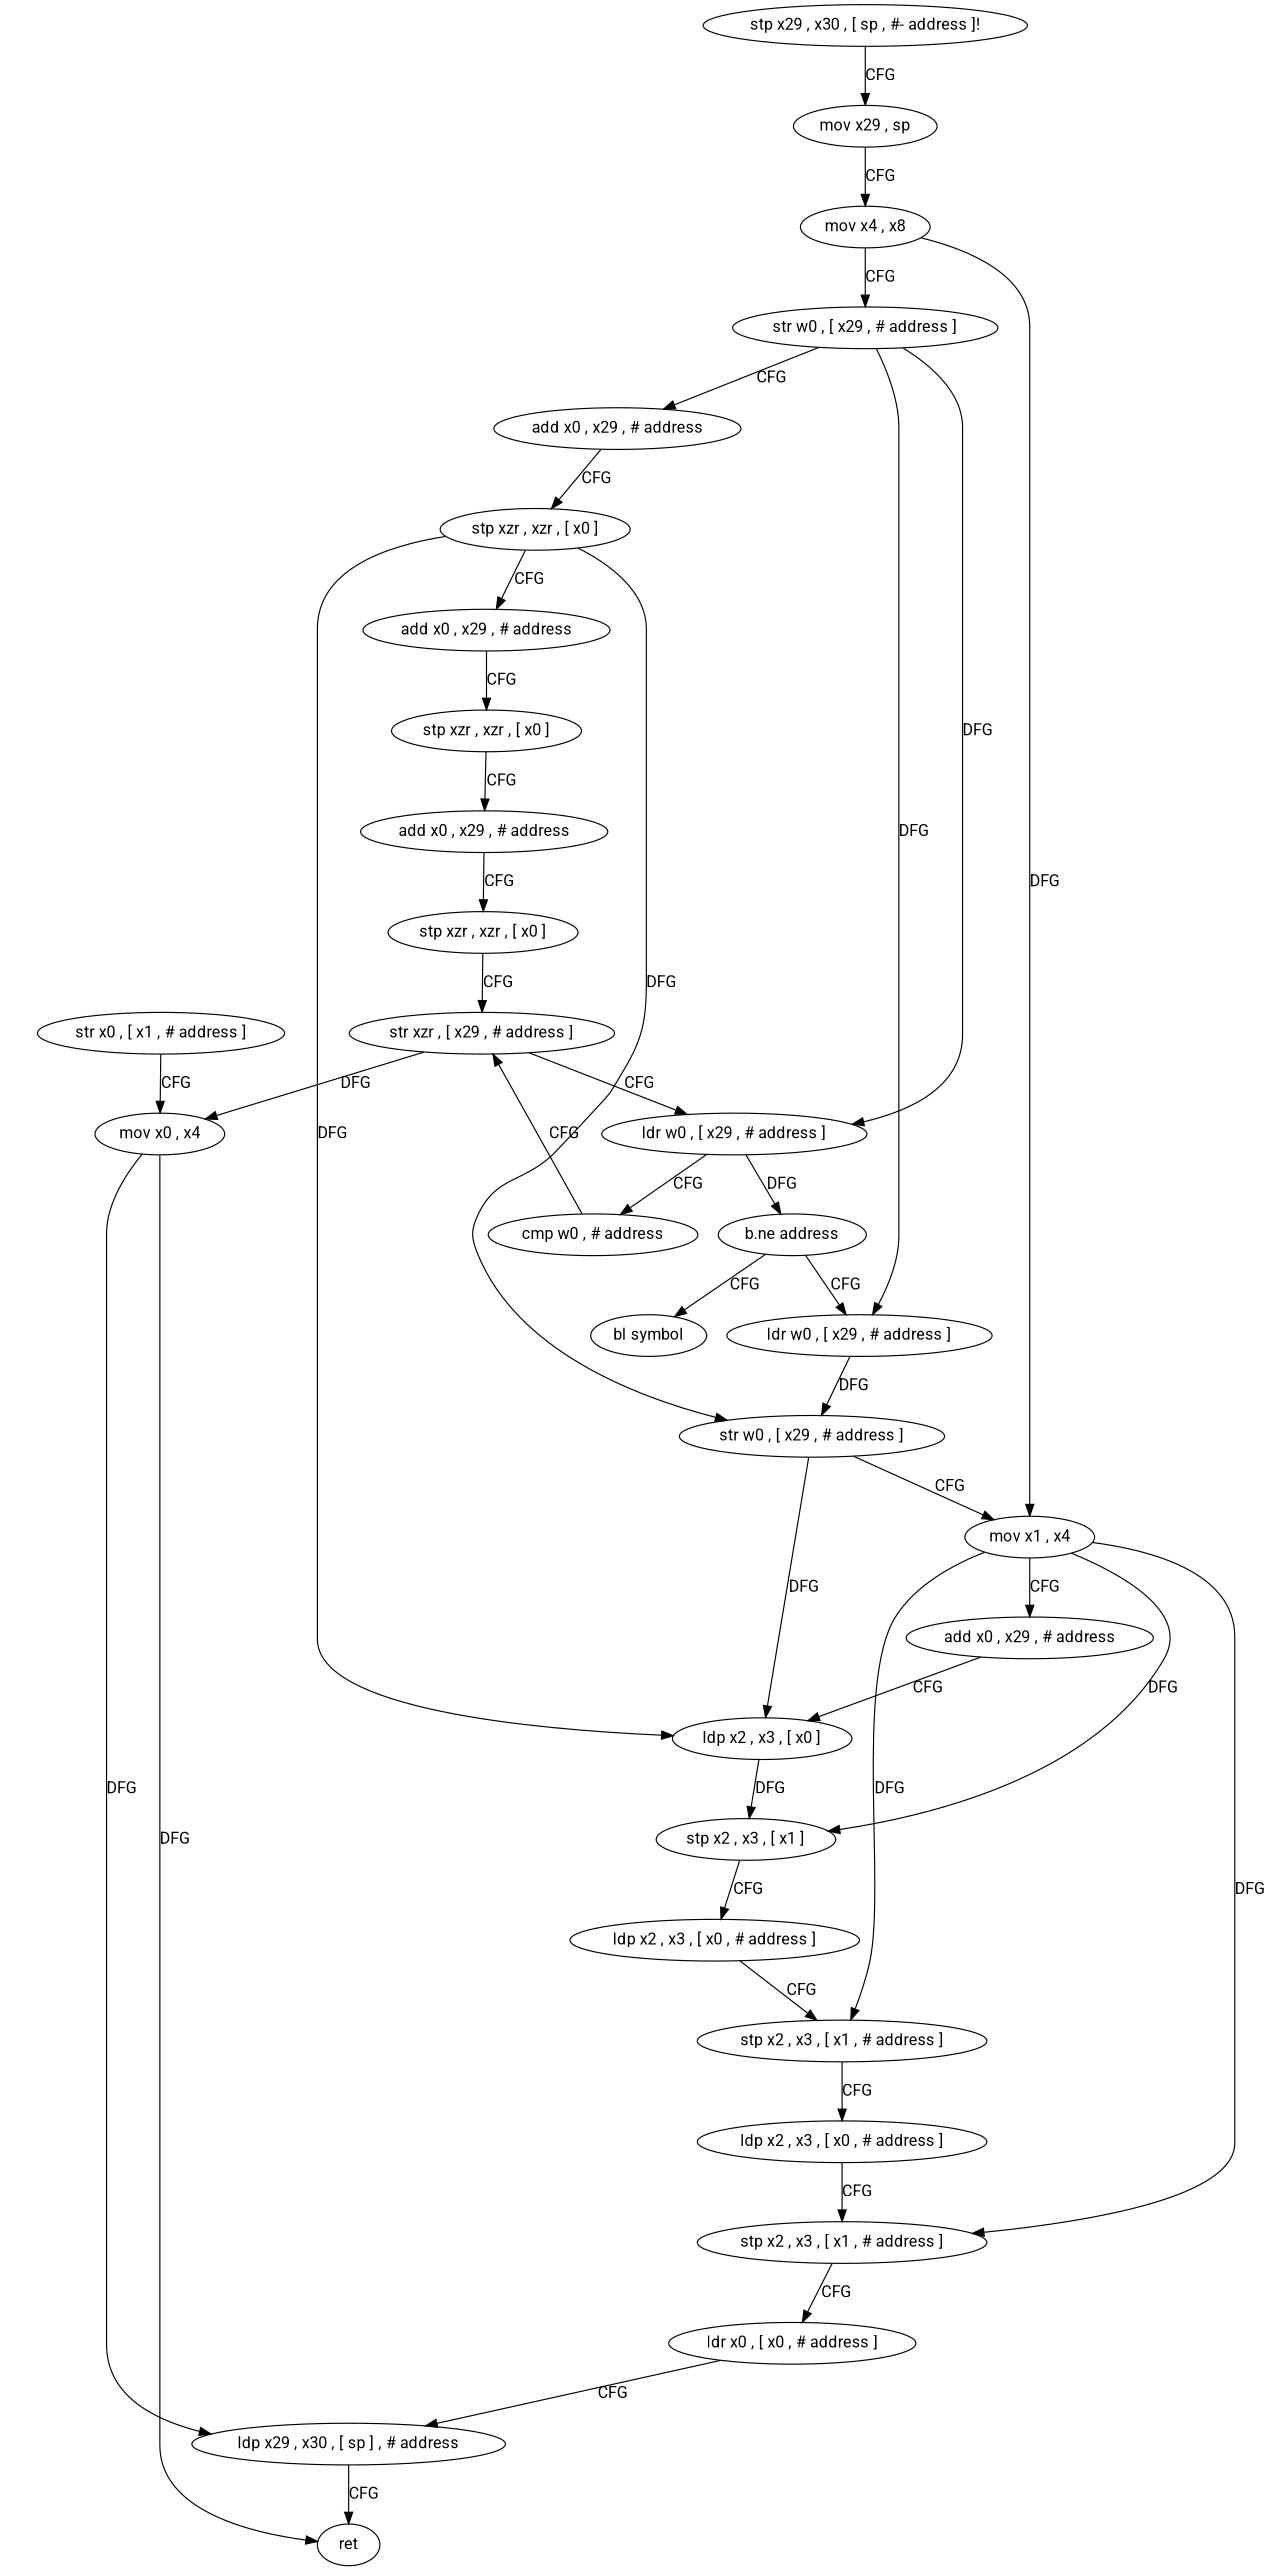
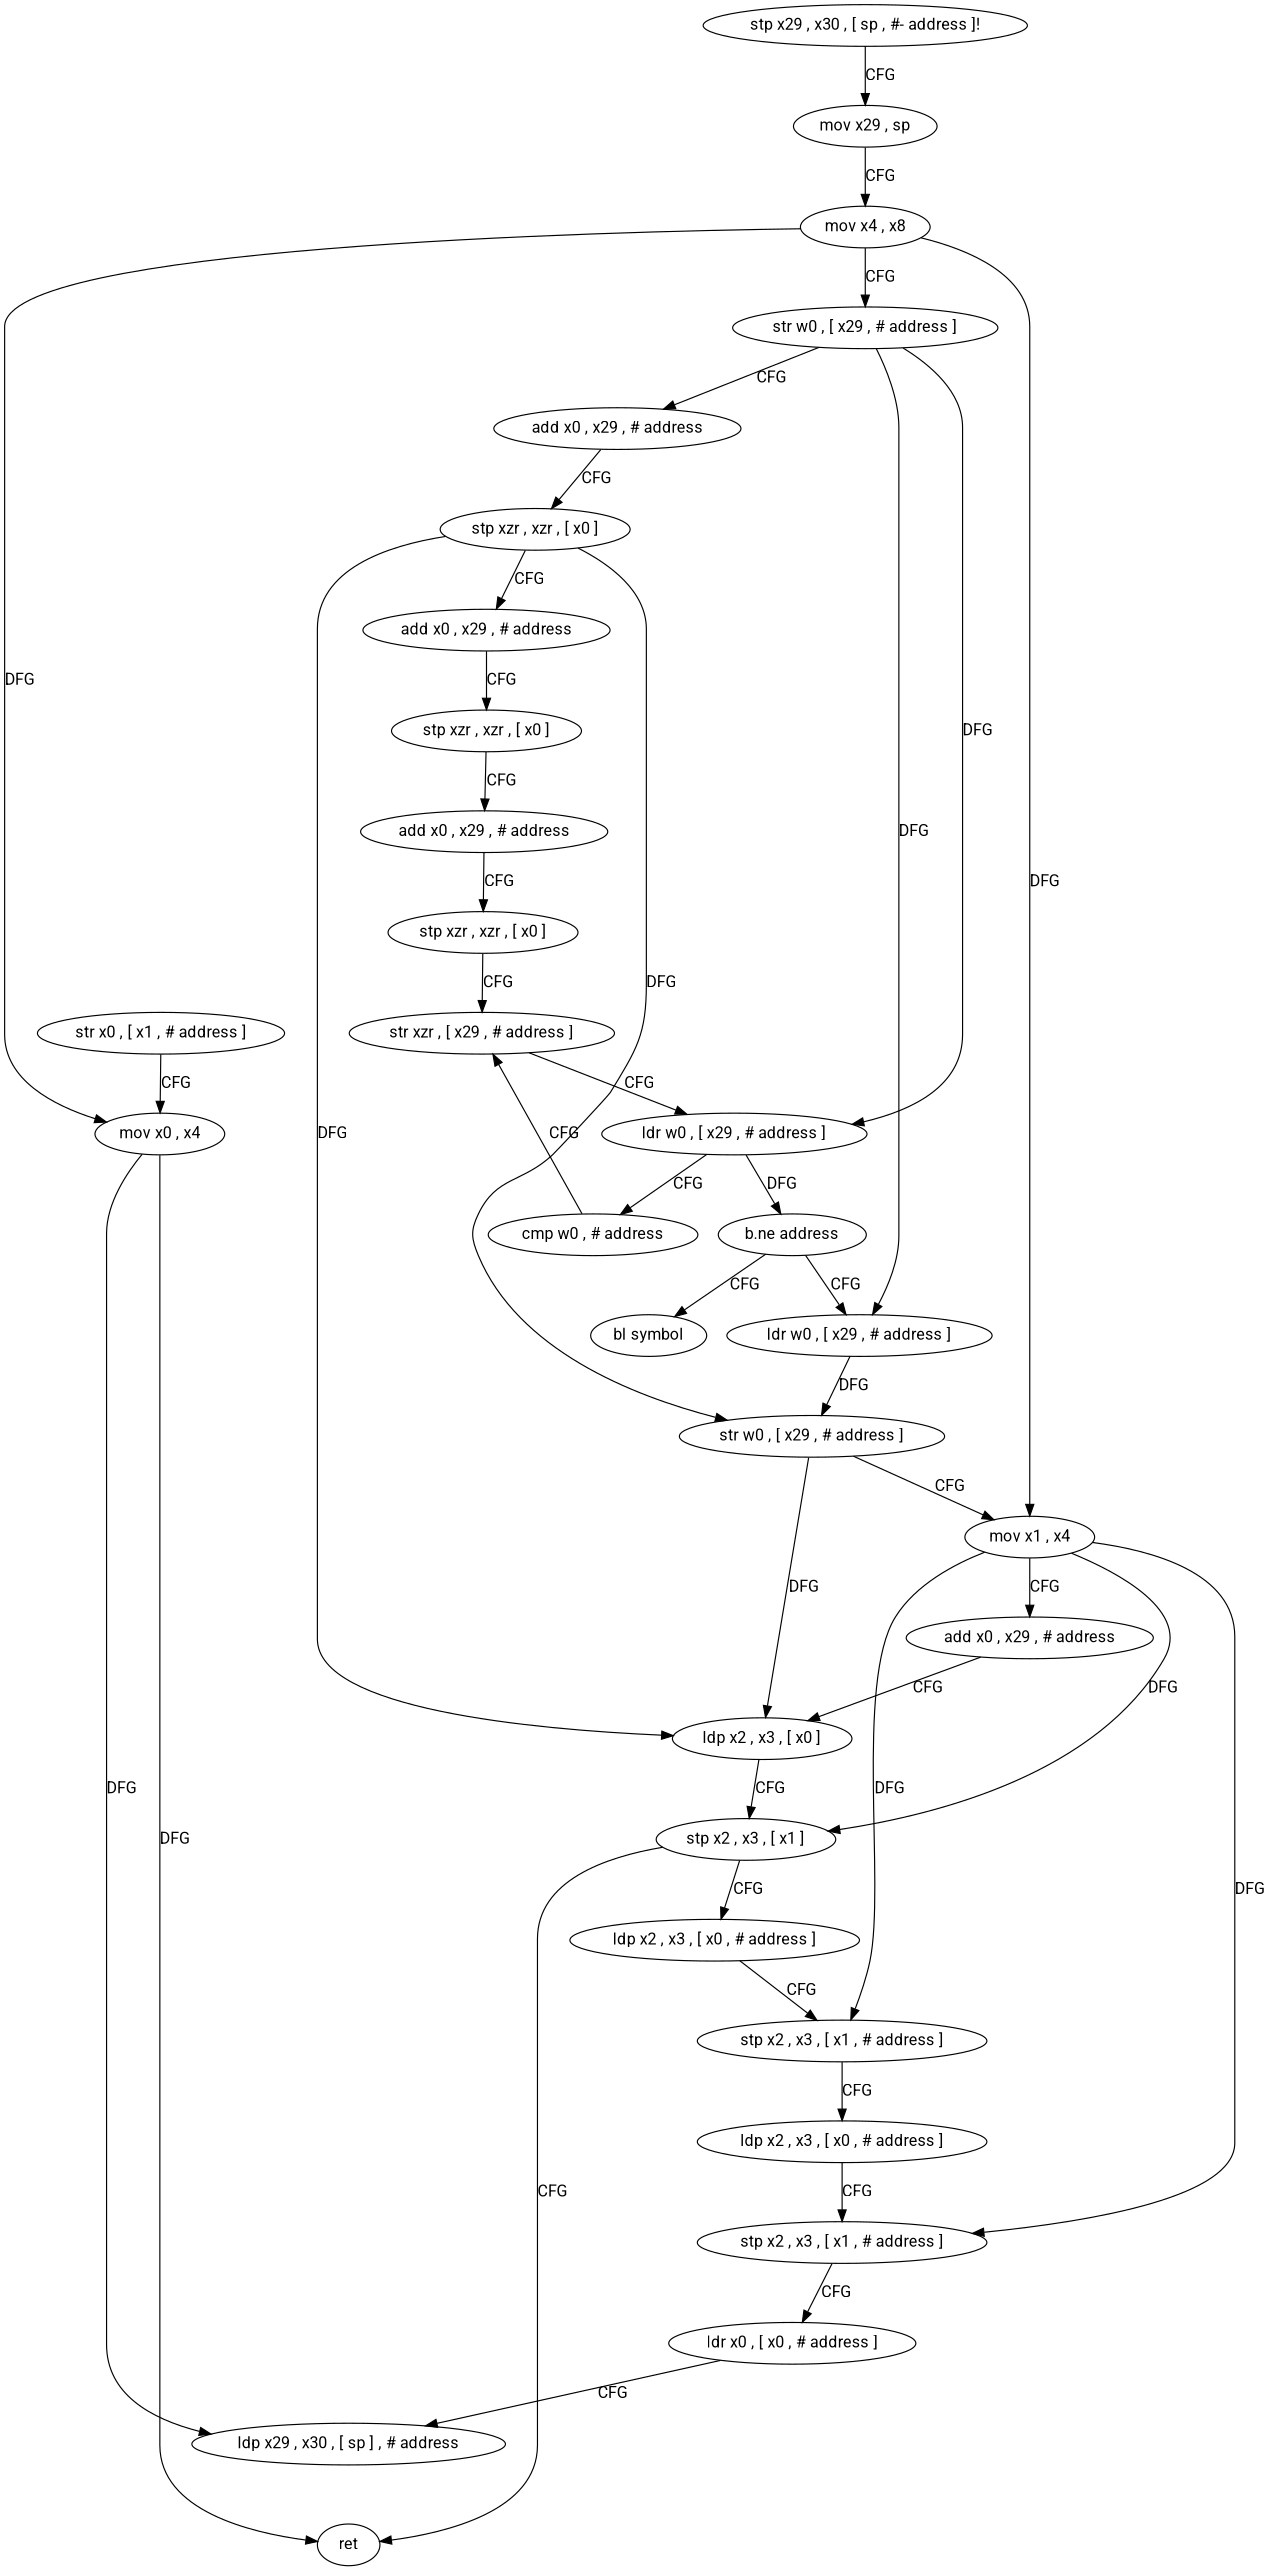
(325, 1082) -> (5, 340)
(771, 1789) -> (771, 1789)
(349, 2489) -> (537, 2202)
